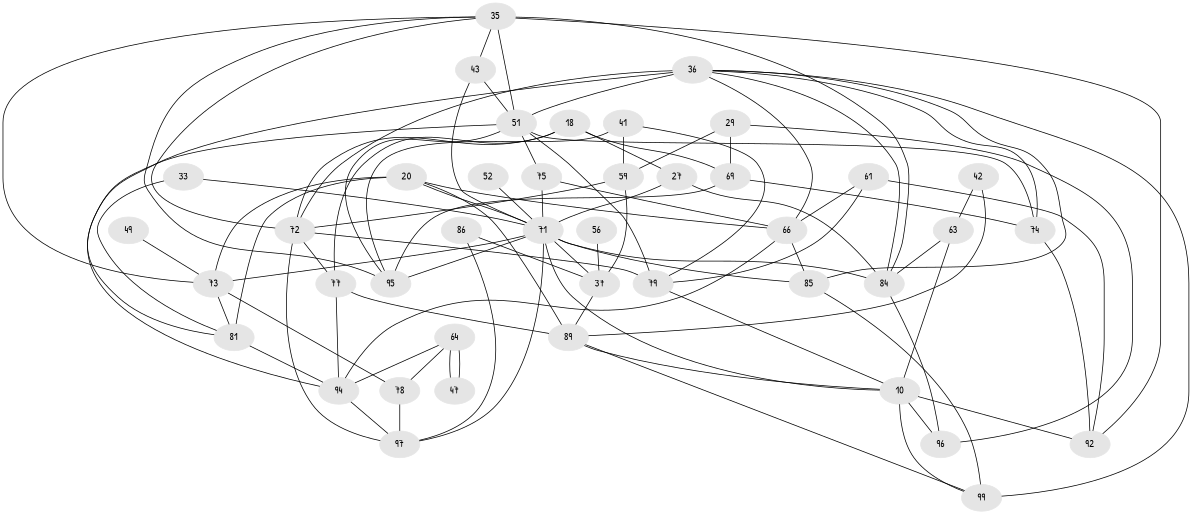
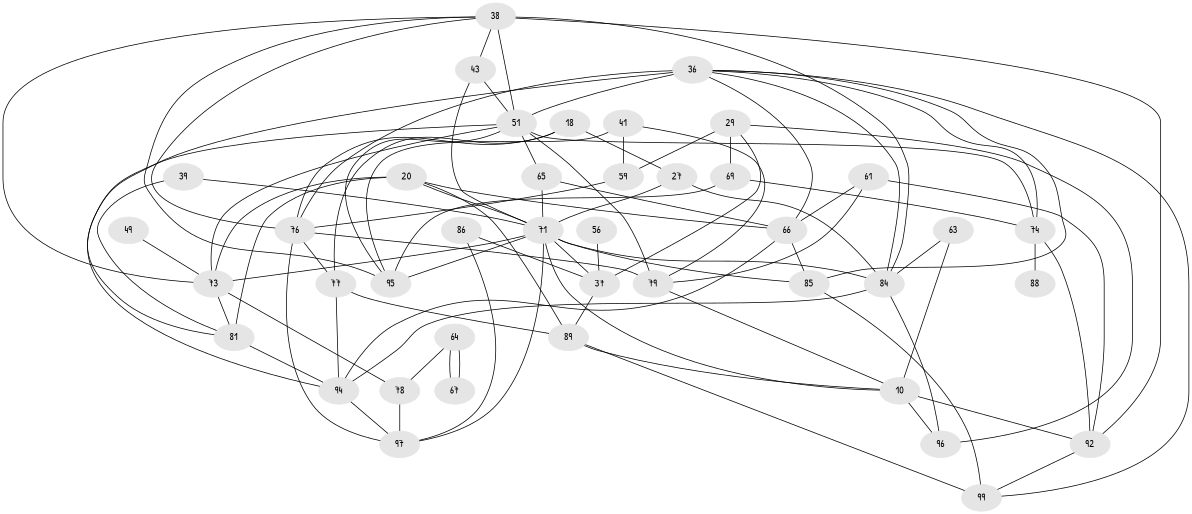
(496, 16) -> (496, 16)
(650, 150) -> none
none -> (311, 170)
(184, 177) -> (184, 177)
(488, 177) -> none
(542, 177) -> (542, 177)
(979, 177) -> none
(295, 230) -> (295, 230)
(626, 233) -> (729, 212)
none -> (1035, 284)
(397, 364) -> (599, 304)
(455, 391) -> (455, 391)
(915, 460) -> (1036, 471)
